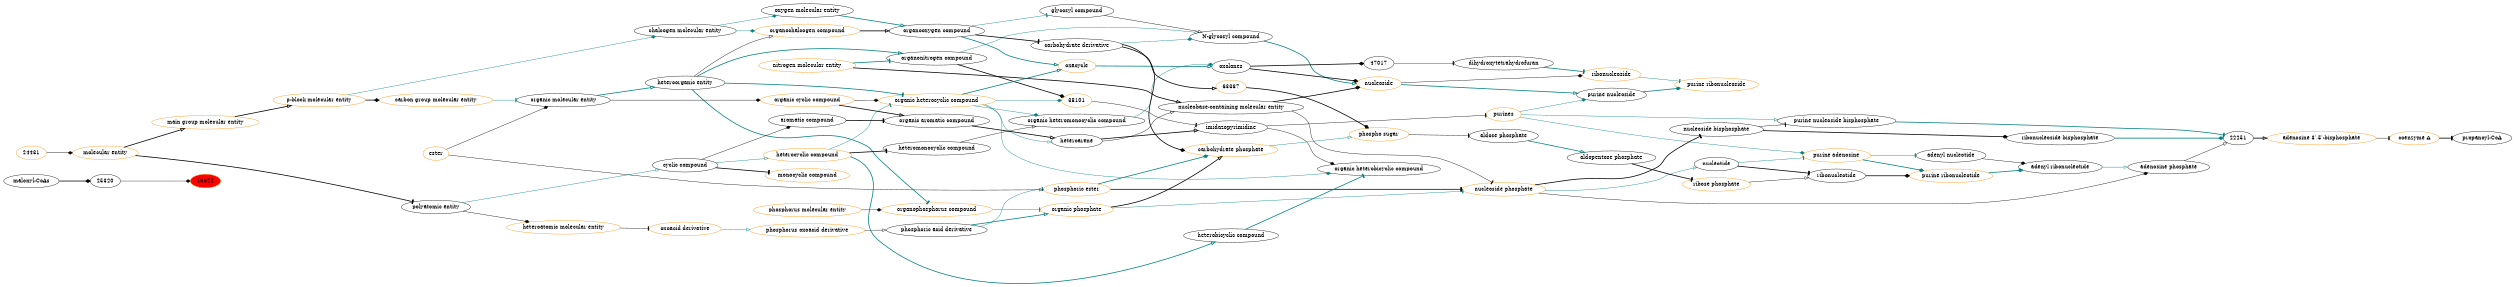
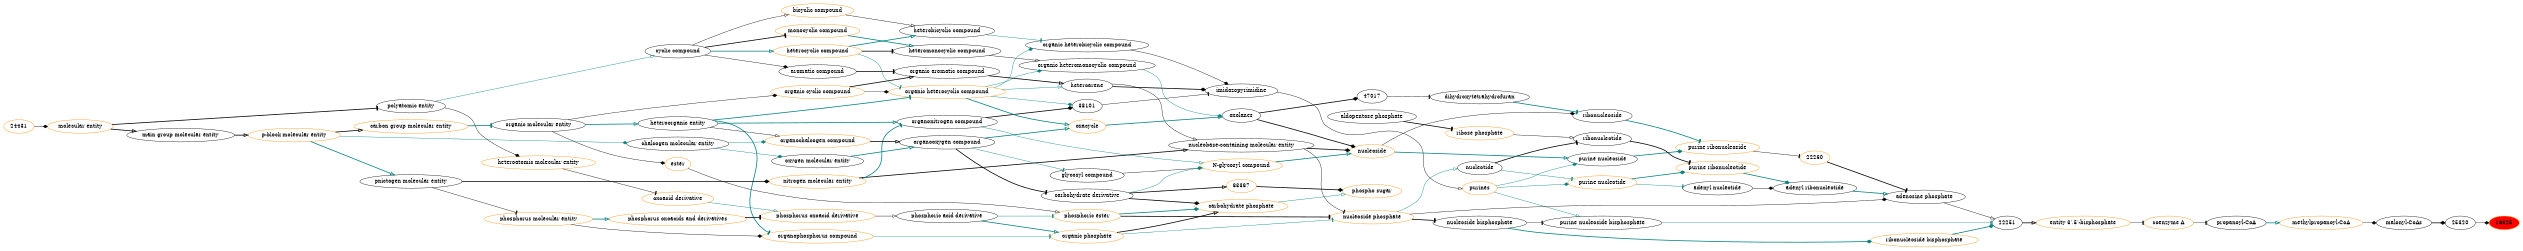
none -> (818, 11)
(1231, 37) -> (1241, 166)
none -> (874, 40)
(1612, 75) -> (1602, 116)
(1659, 79) -> (1663, 129)
(370, 100) -> (347, 131)
(504, 100) -> (479, 126)
(1077, 100) -> (1087, 106)
(1375, 121) -> (1375, 132)
(206, 122) -> (181, 135)
(2059, 126) -> (1826, 223)
(495, 129) -> (605, 153)
(1883, 134) -> (1687, 241)
(1148, 135) -> (1157, 88)
(1504, 136) -> none
(2060, 138) -> (1924, 240)
(2322, 138) -> (2083, 223)
(2445, 138) -> (2199, 223)
(1303, 139) -> (1178, 63)
(1837, 155) -> (1602, 183)
none -> (1815, 158)
(740, 161) -> (740, 51)
(2113, 167) -> (1868, 192)
(1885, 176) -> (1660, 149)
none -> (411, 181)
(1304, 203) -> (1013, 38)
none -> (678, 219)
none -> (2321, 223)
